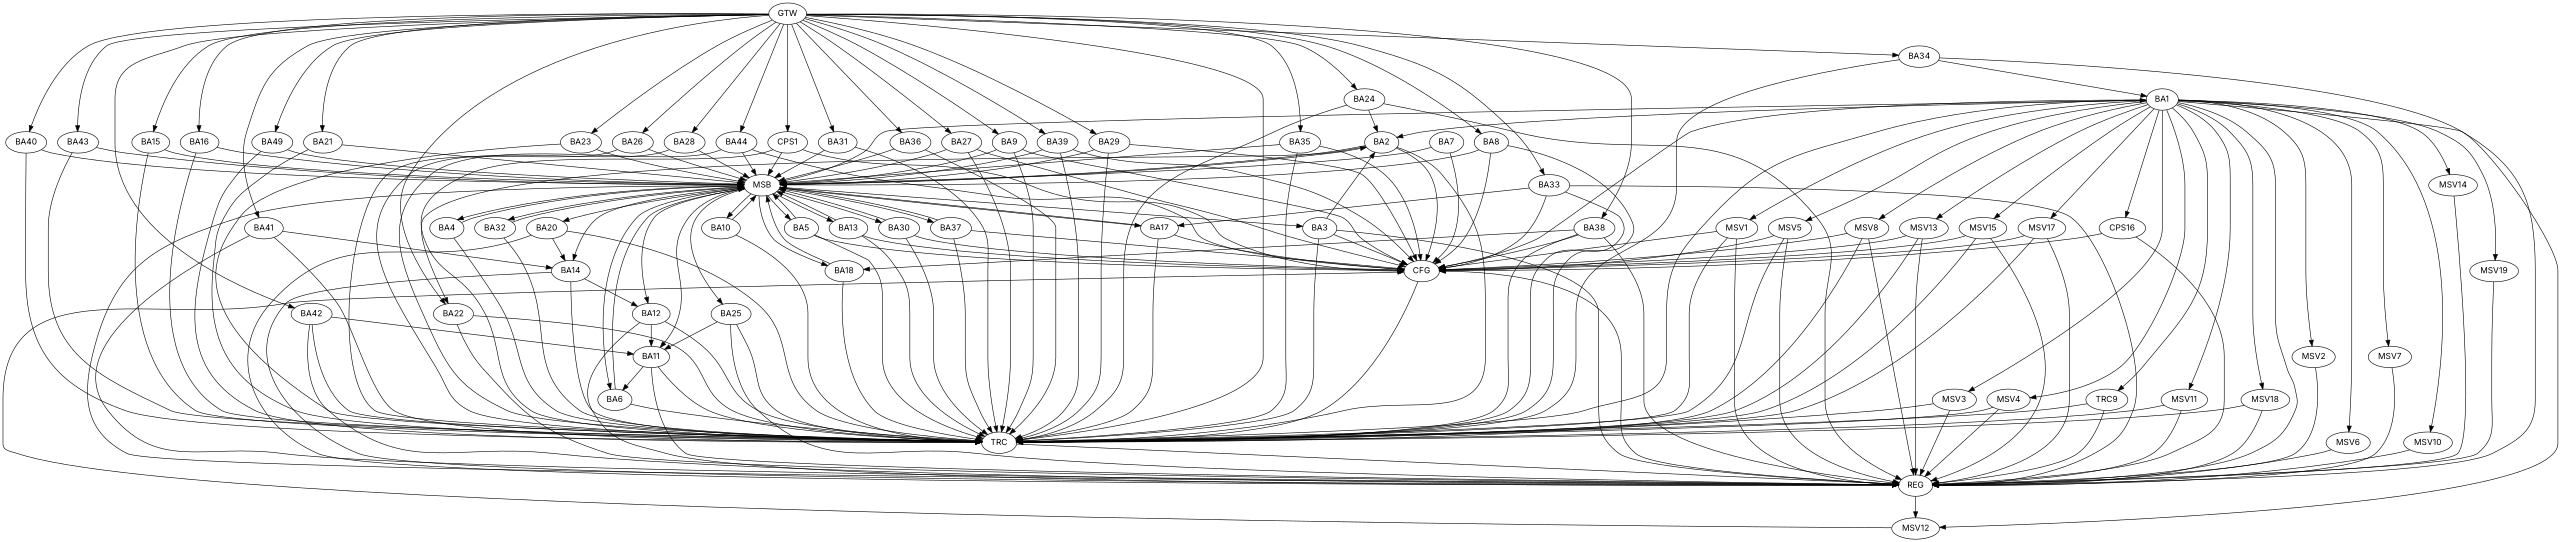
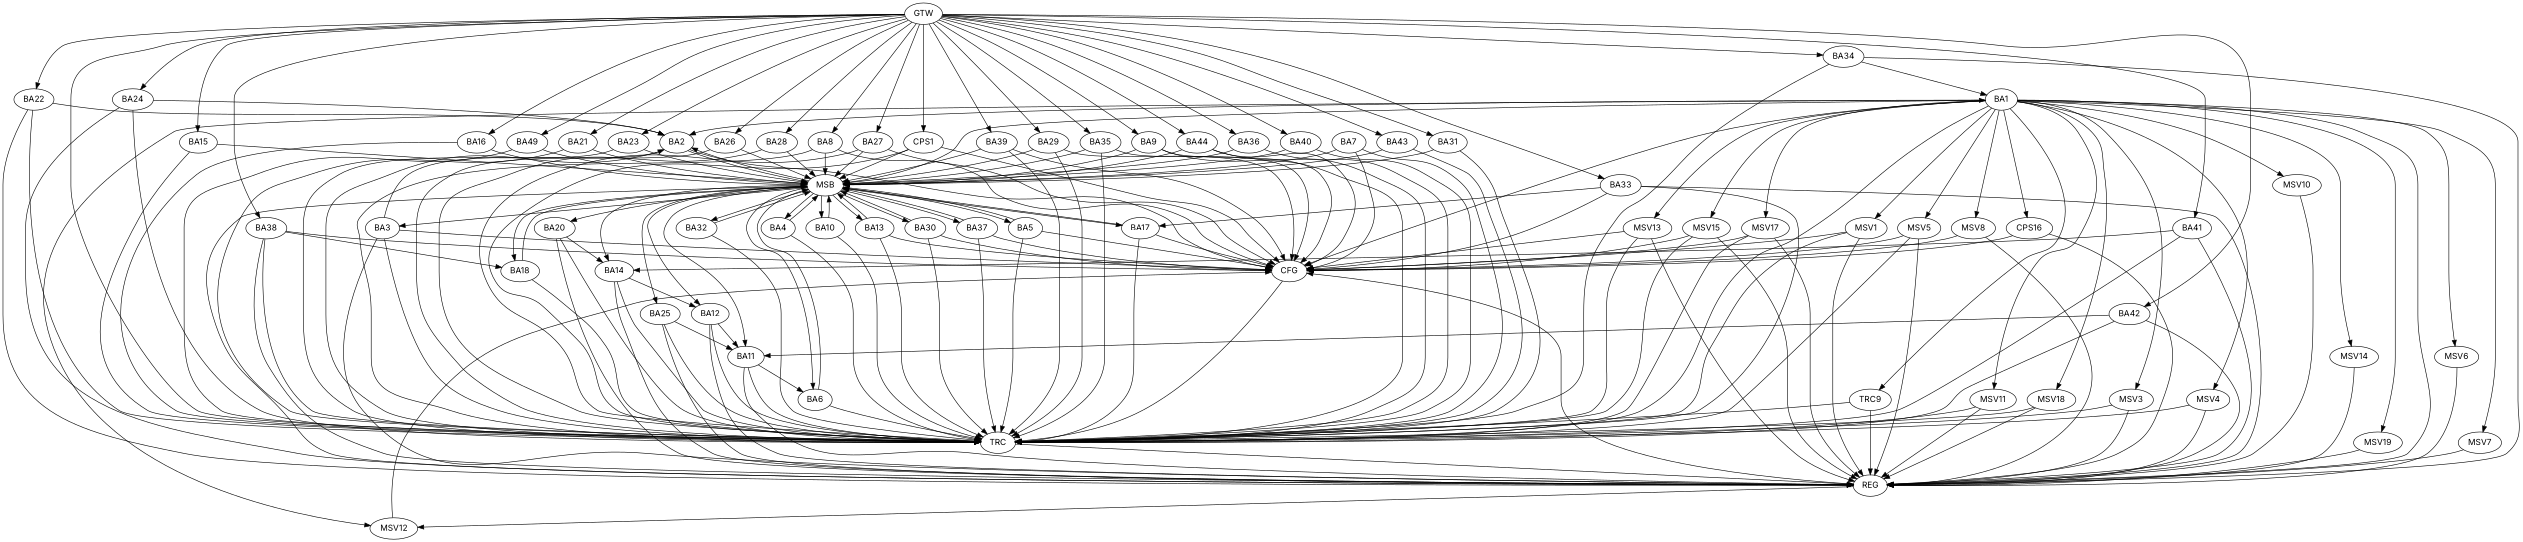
(823, 162) -> (356, 115)
(2314, 357) -> none
(1713, 410) -> (1436, 415)
